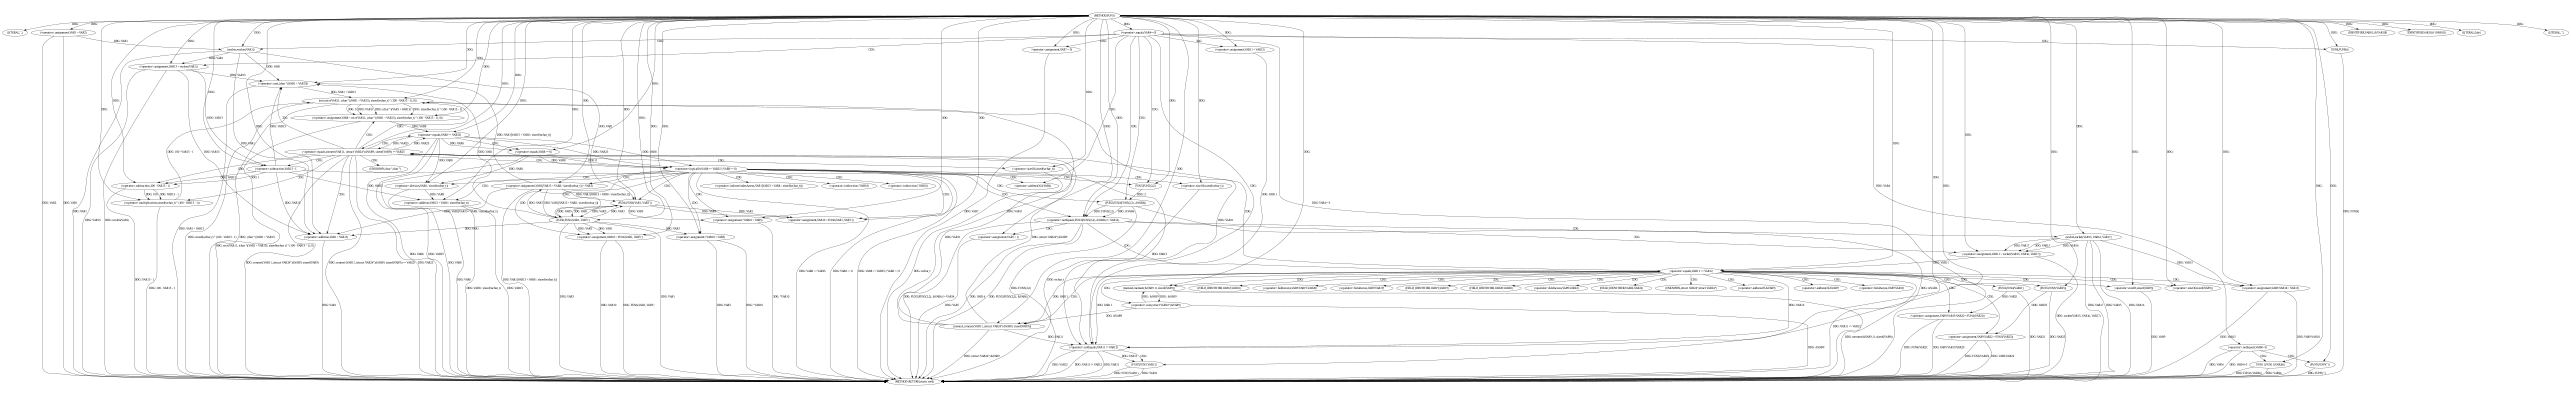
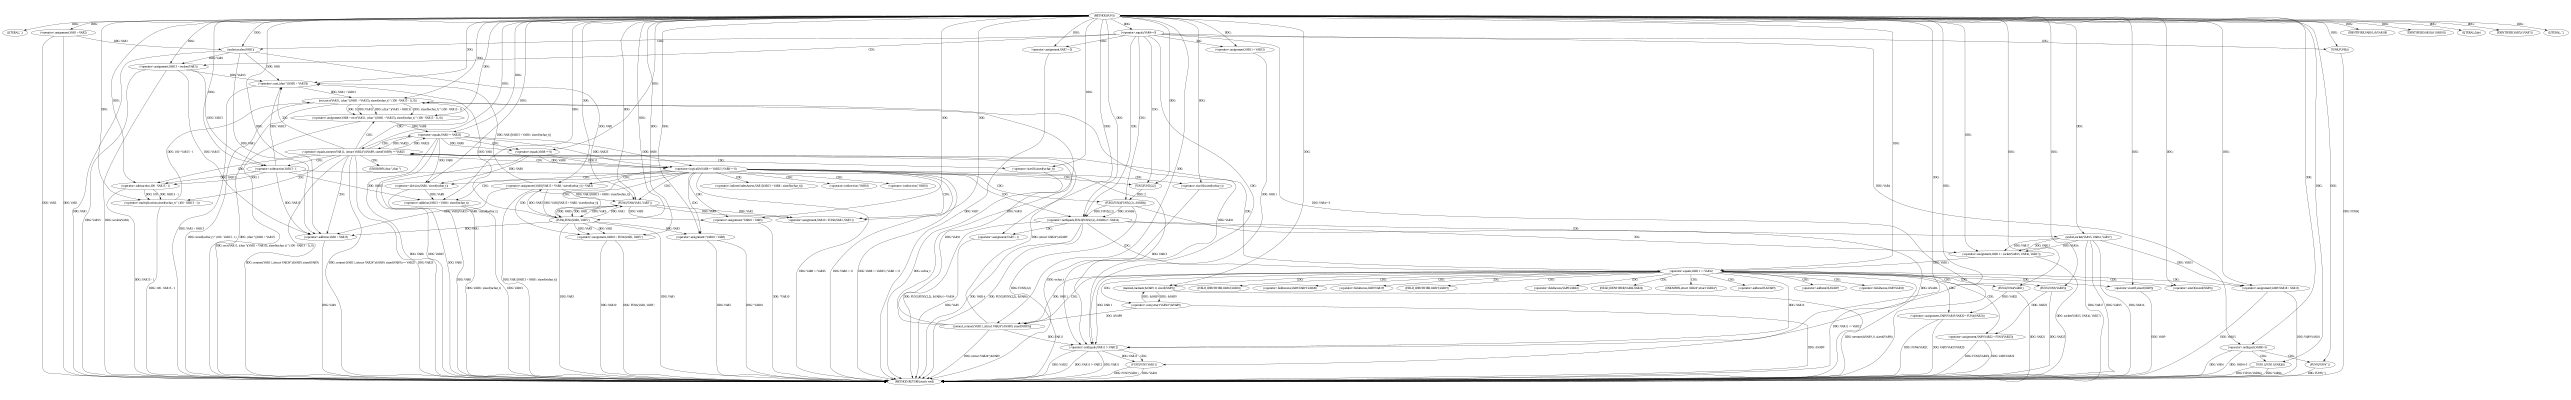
none -> (2267, 18)
none -> (2515, 33)
none -> (2008, 46)
(241, 50) -> (241, 50)
(1032, 186) -> none
(1491, 288) -> none
